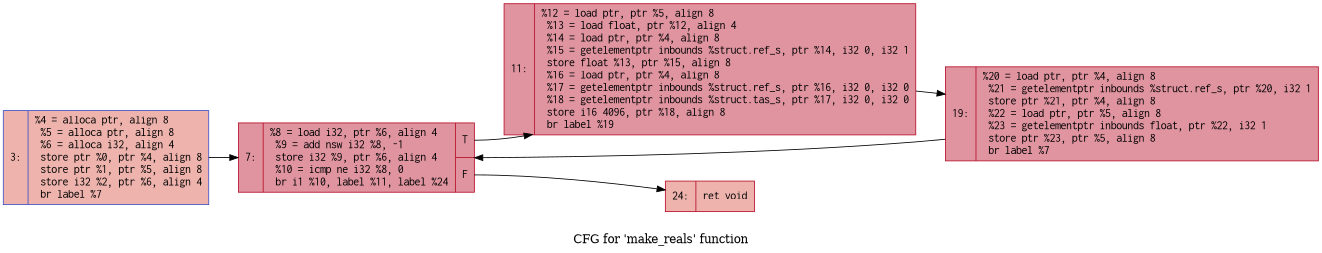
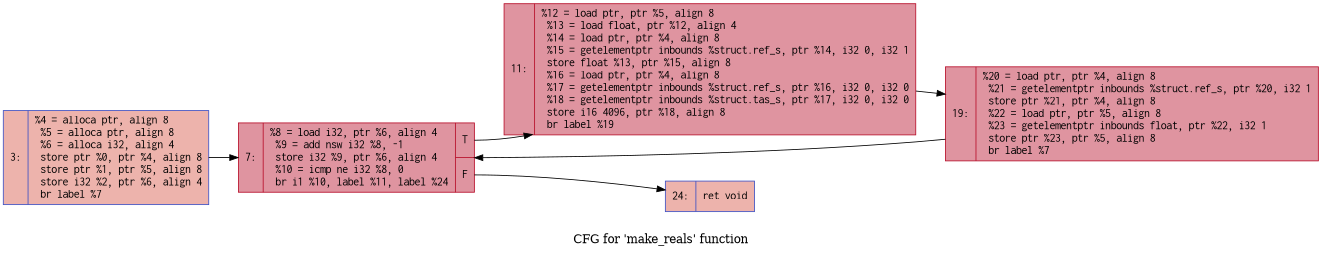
(710, 196) -> (710, 196)
